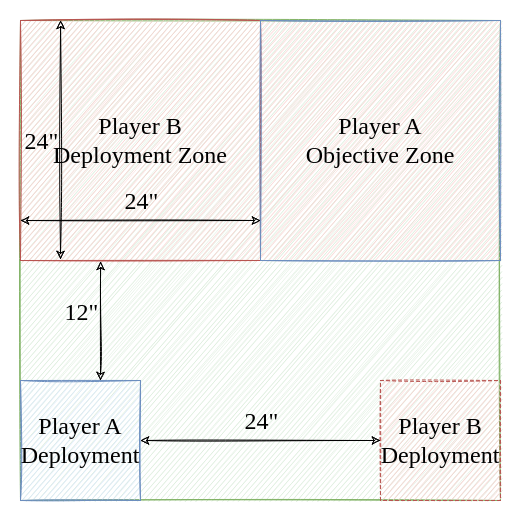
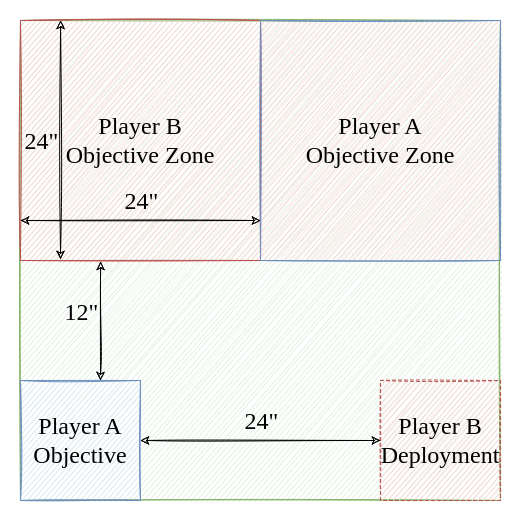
(141, 141) -> (141, 141)
(81, 441) -> (81, 441)
